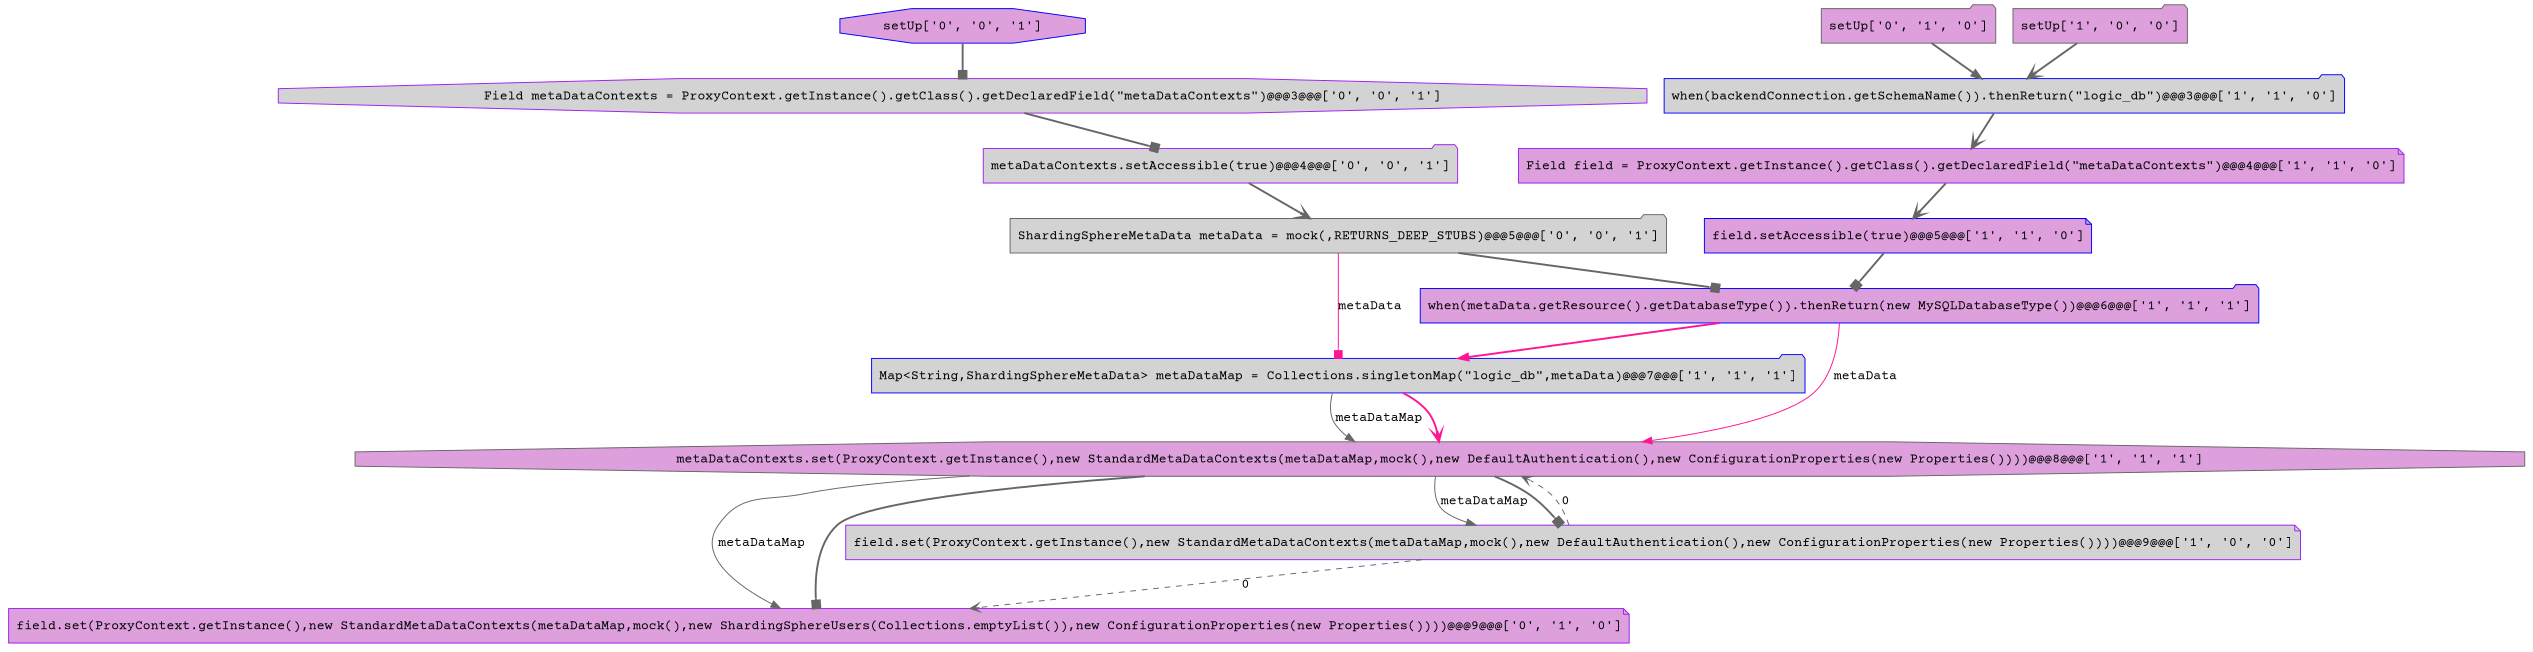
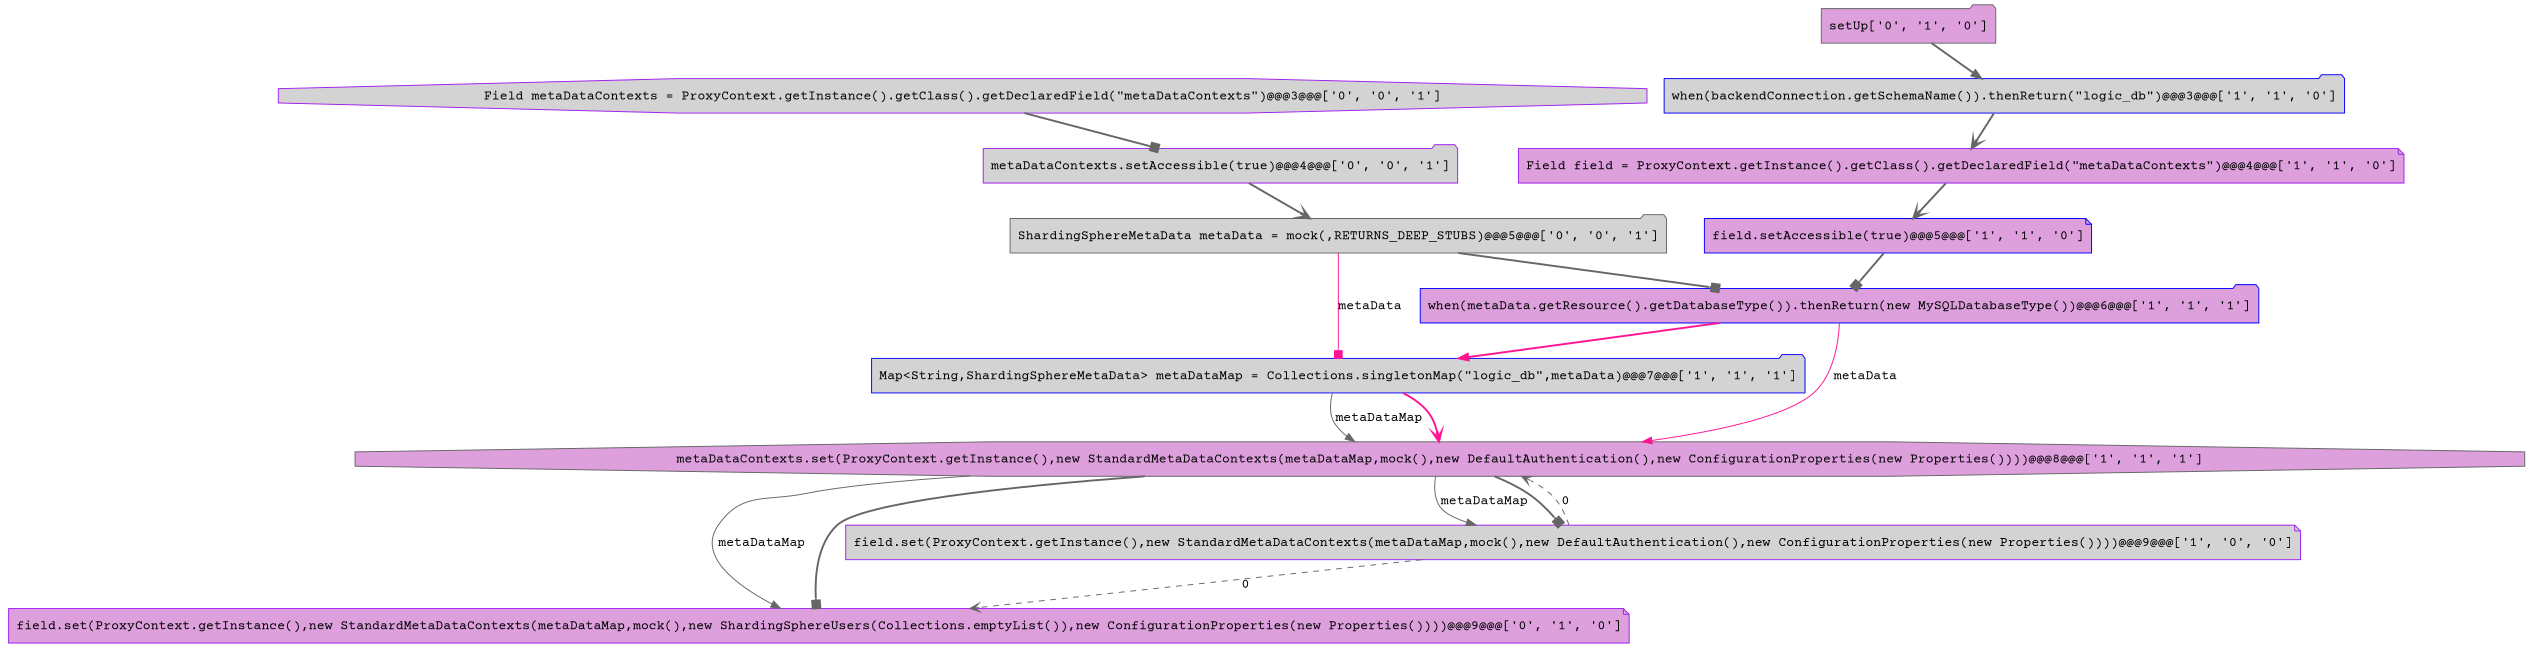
(963, 26) -> none
(2100, 26) -> none
